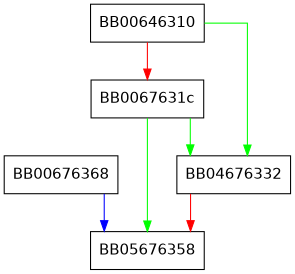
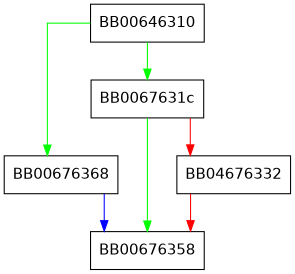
(147, 56) -> (147, 56)
(247, 63) -> (47, 63)
(190, 131) -> (190, 131)
(147, 251) -> (147, 251)
